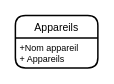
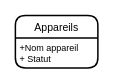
(49, 48) -> (49, 48)
